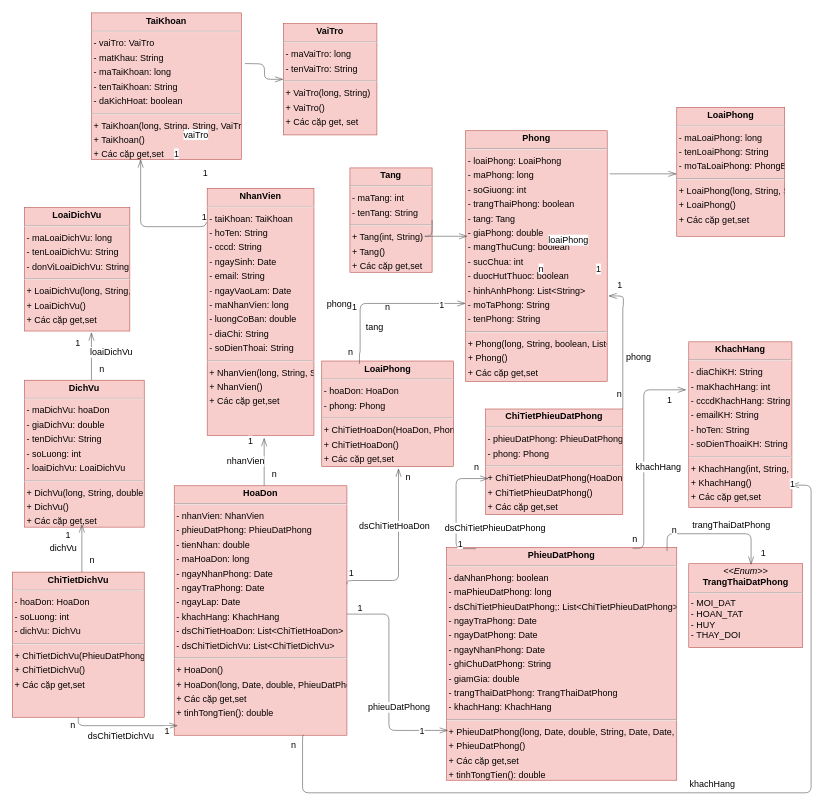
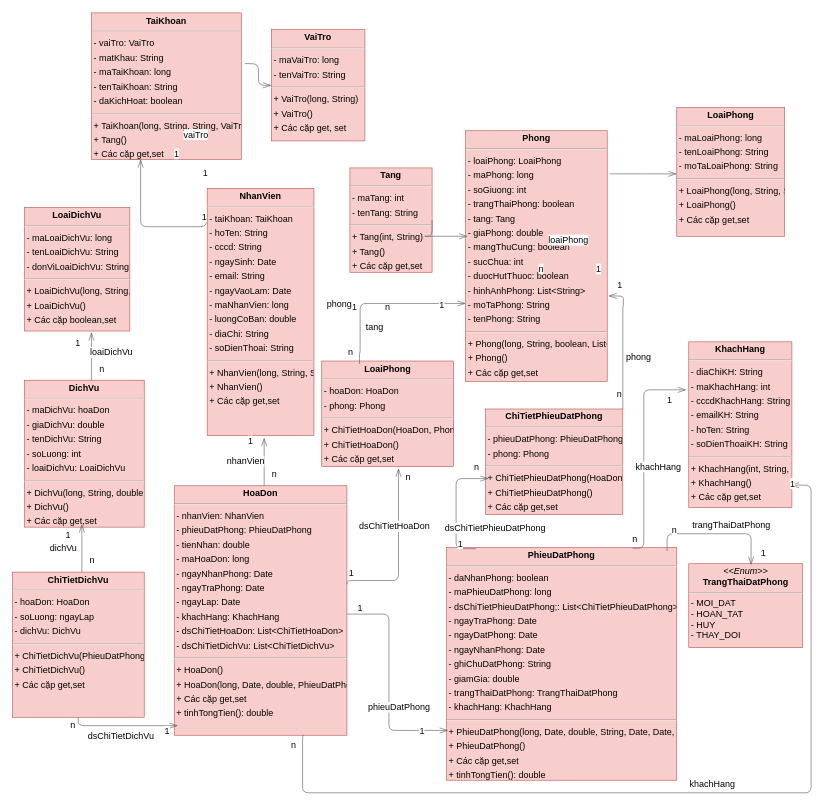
(178, 62) -> (178, 62)
(330, 79) -> (318, 85)
(750, 145) -> (750, 145)
(98, 245) -> (98, 245)
(124, 610) -> (124, 610)
